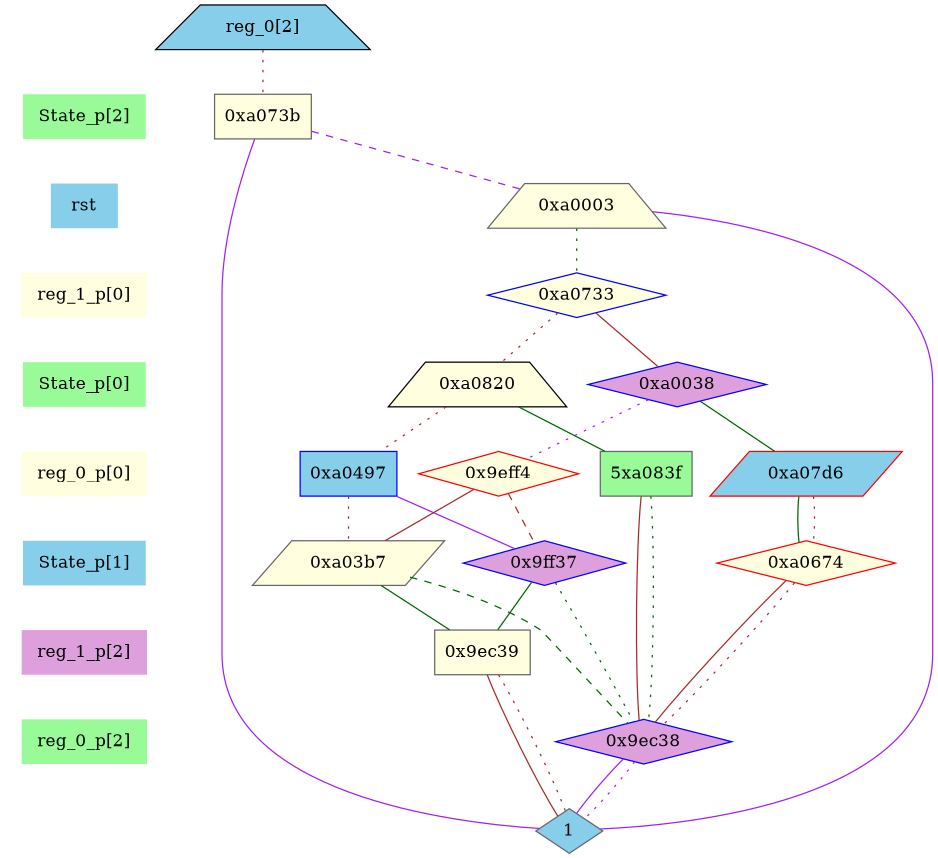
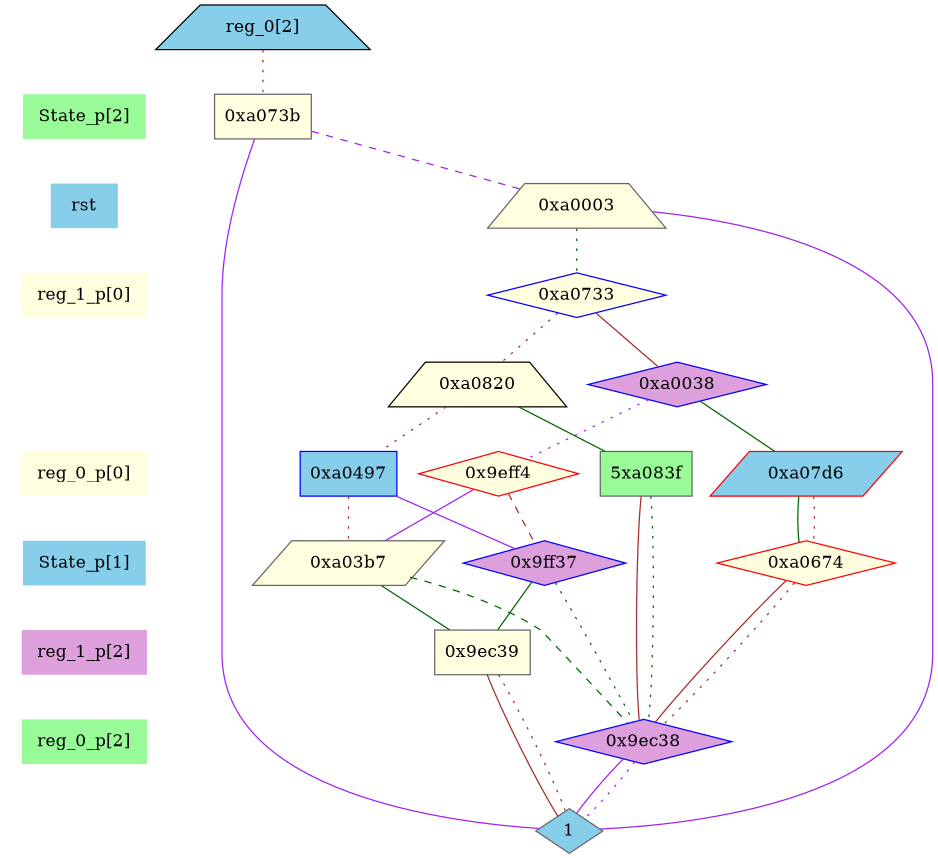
(84, 384) -> none
(425, 518) -> (425, 518)
